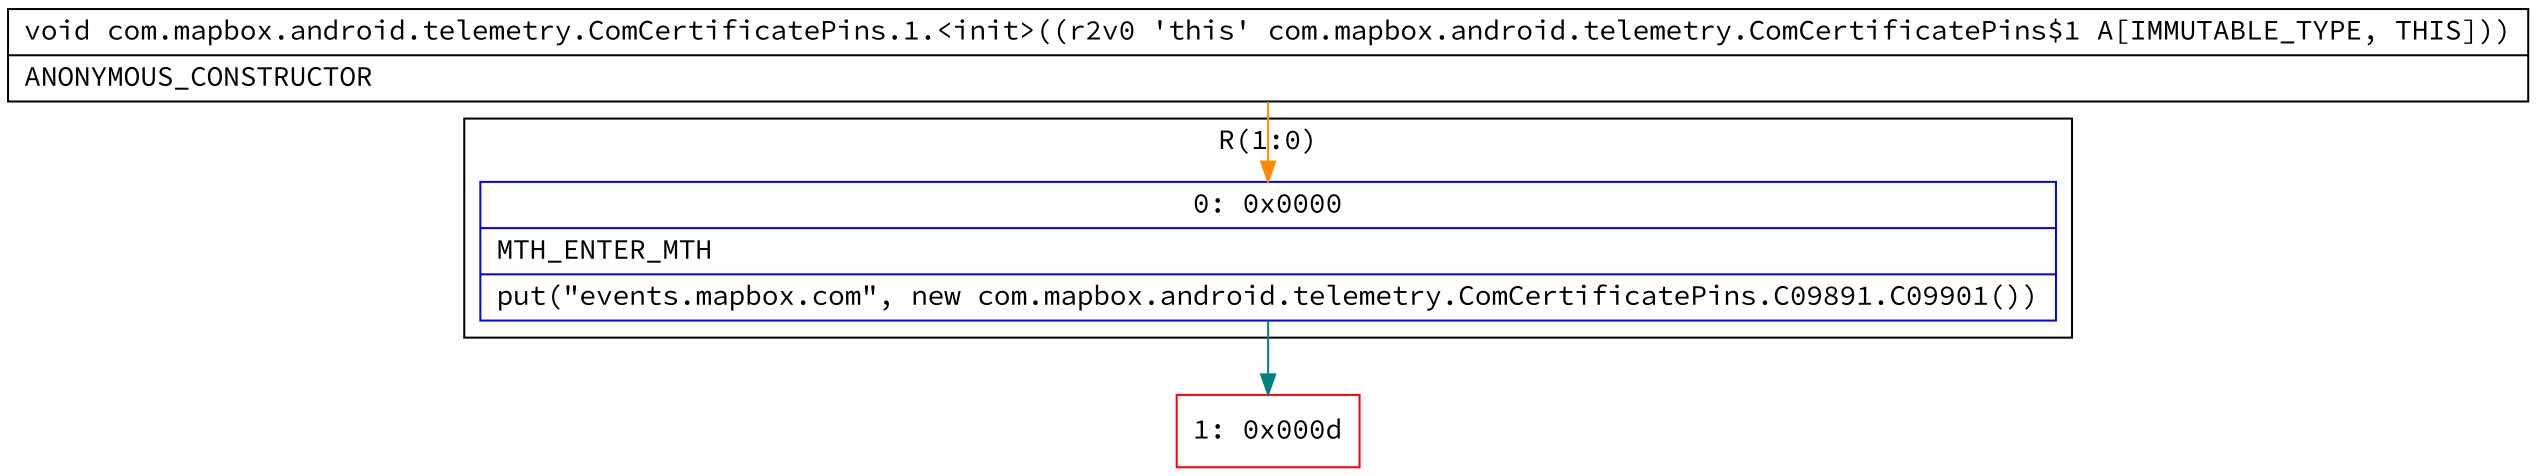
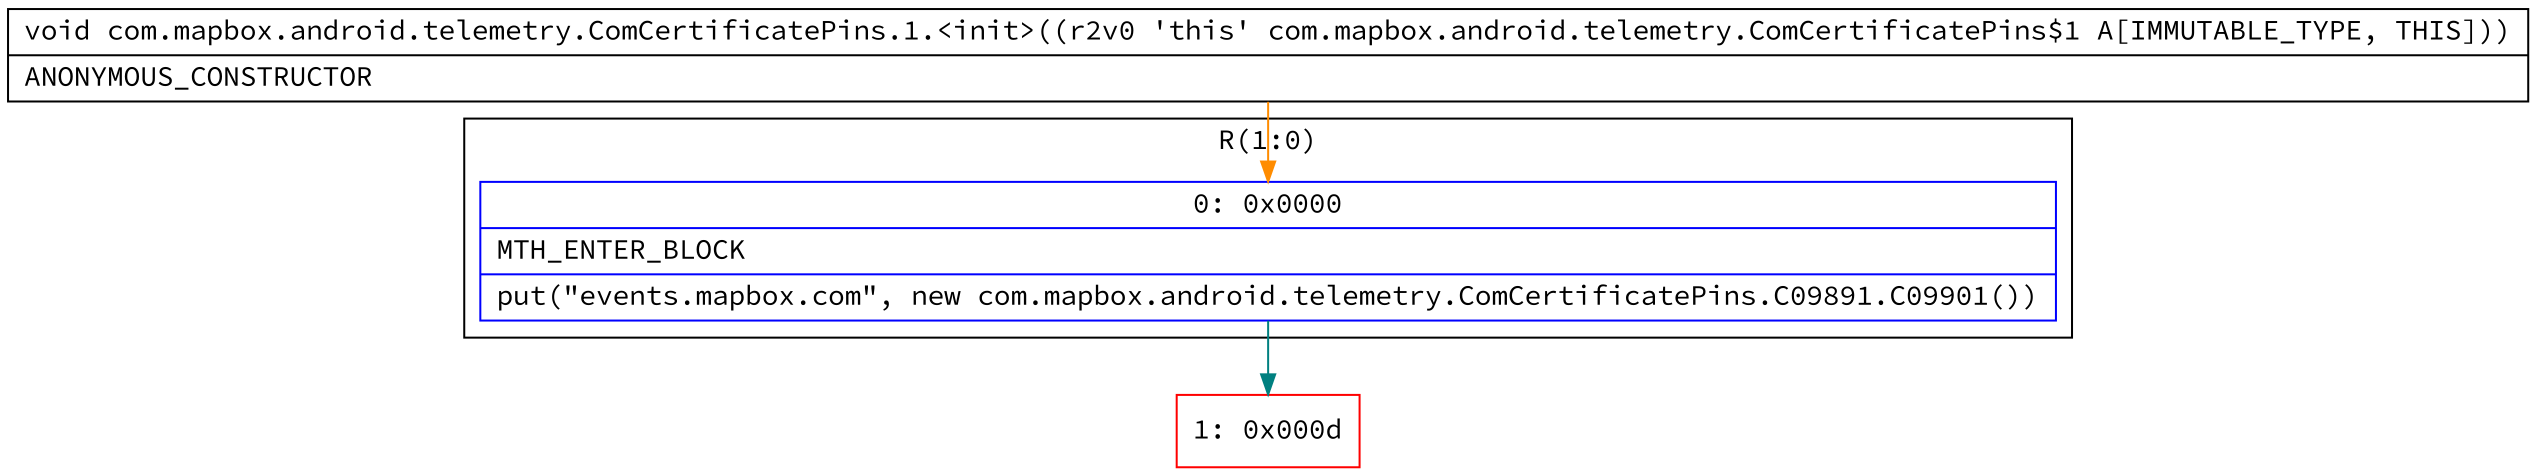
(605, 250) -> (621, 250)
